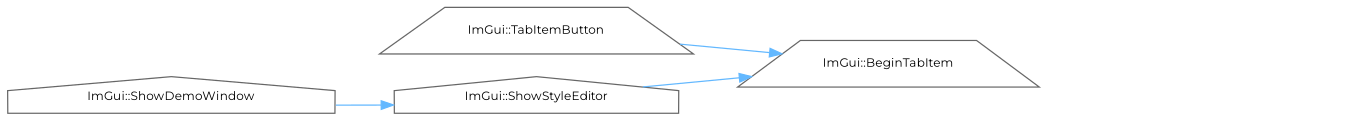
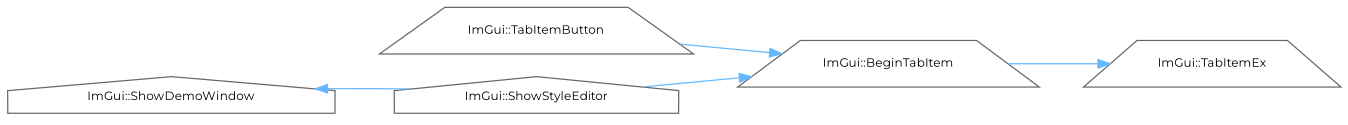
none -> (1212, 64)
(358, 105) -> (369, 89)
